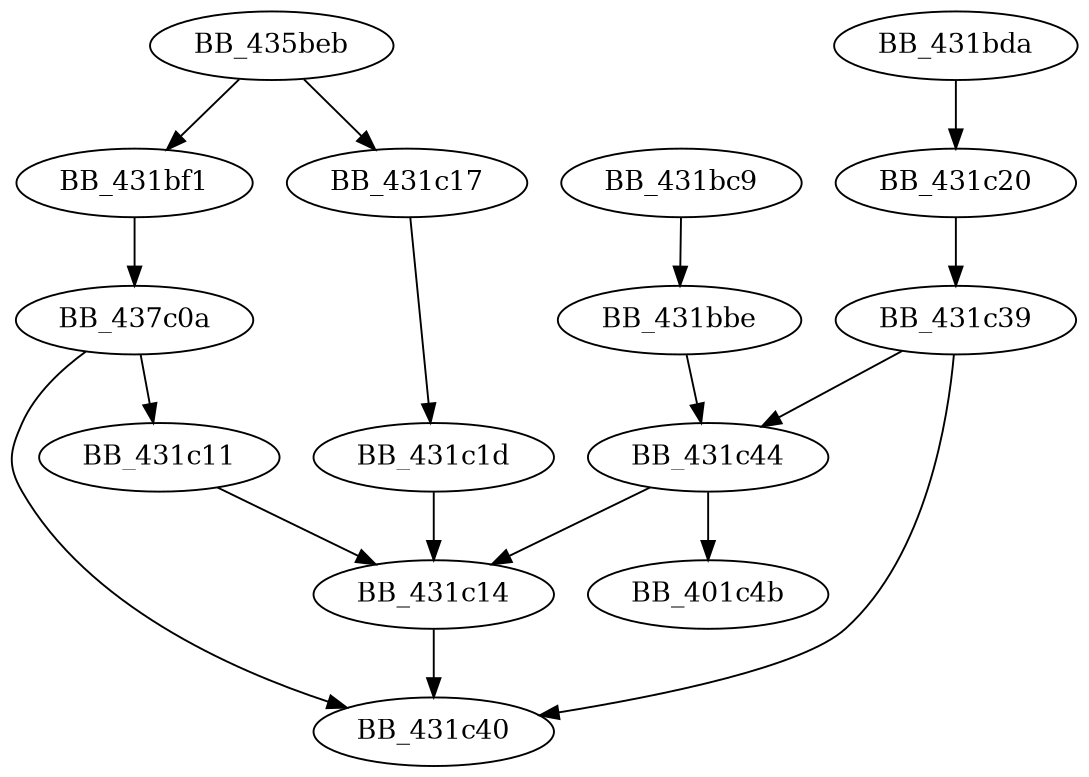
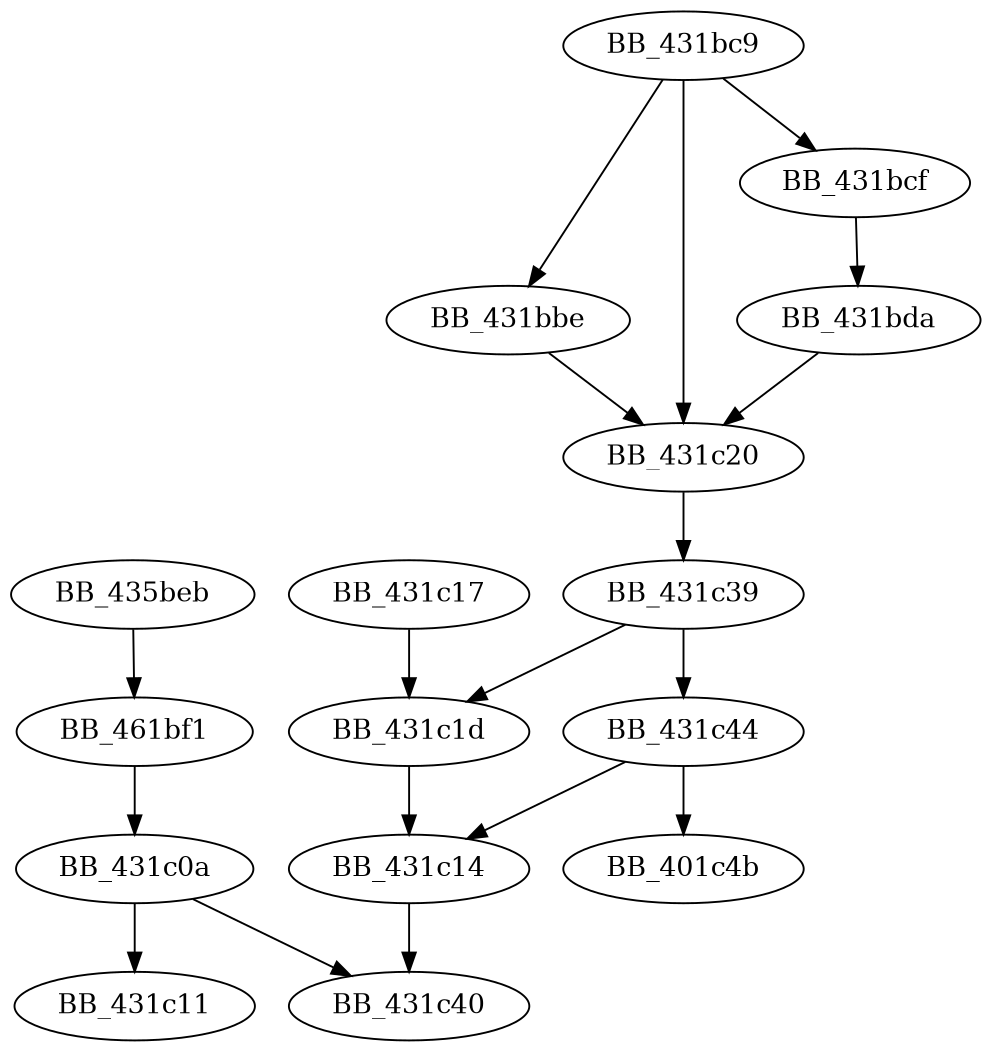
(333, 108) -> none
(135, 183) -> (135, 732)
none -> (855, 183)
none -> (684, 242)
(135, 320) -> (135, 869)
(692, 379) -> (588, 383)
(288, 522) -> none
(845, 629) -> (555, 659)
